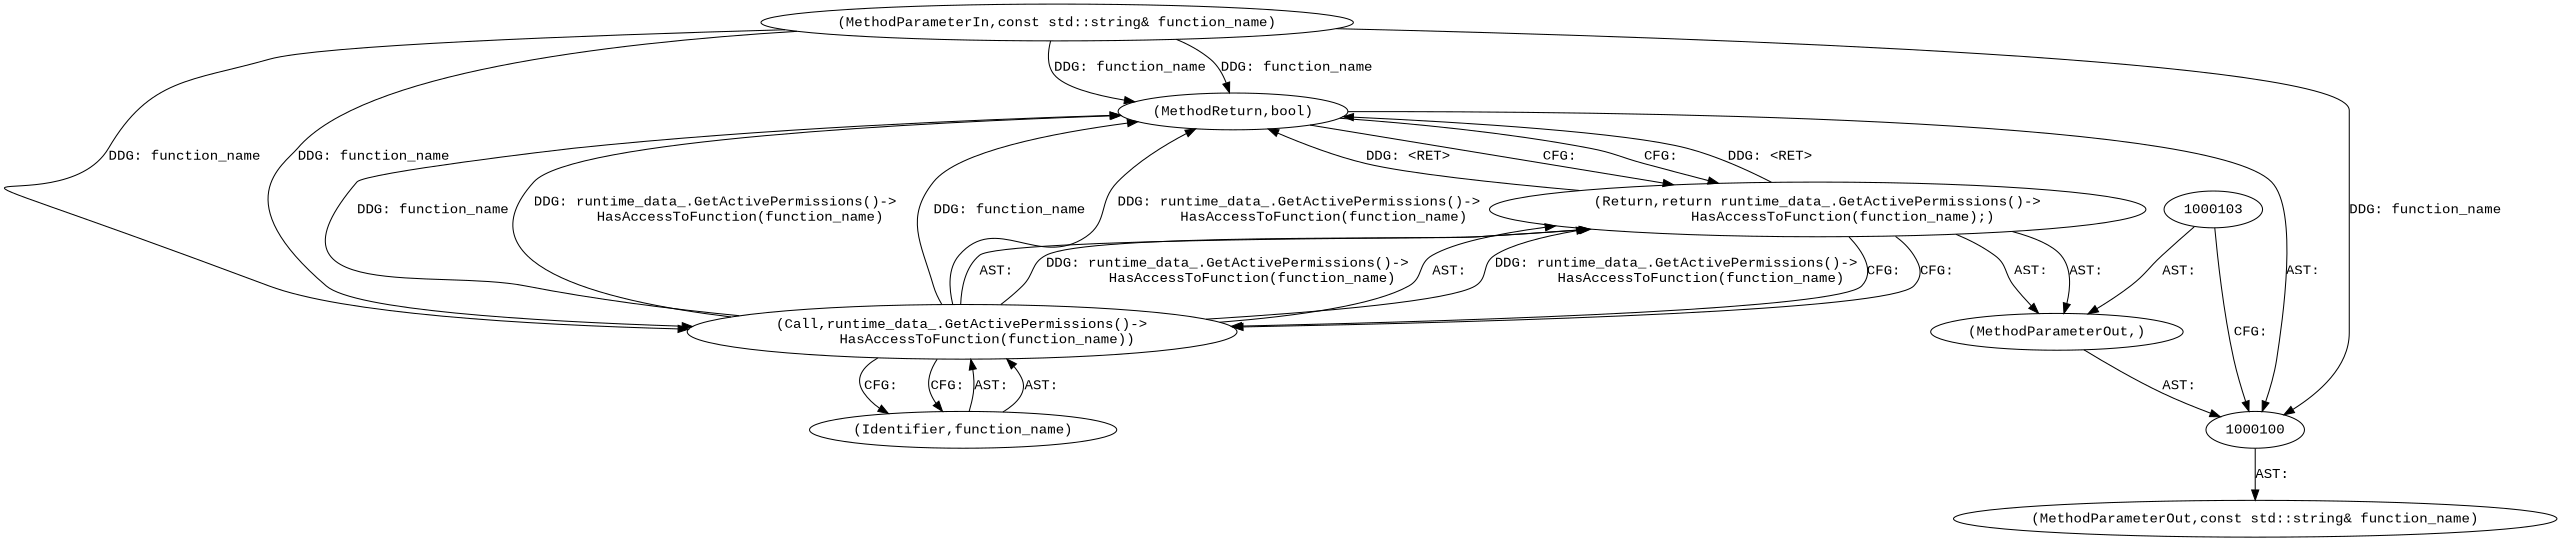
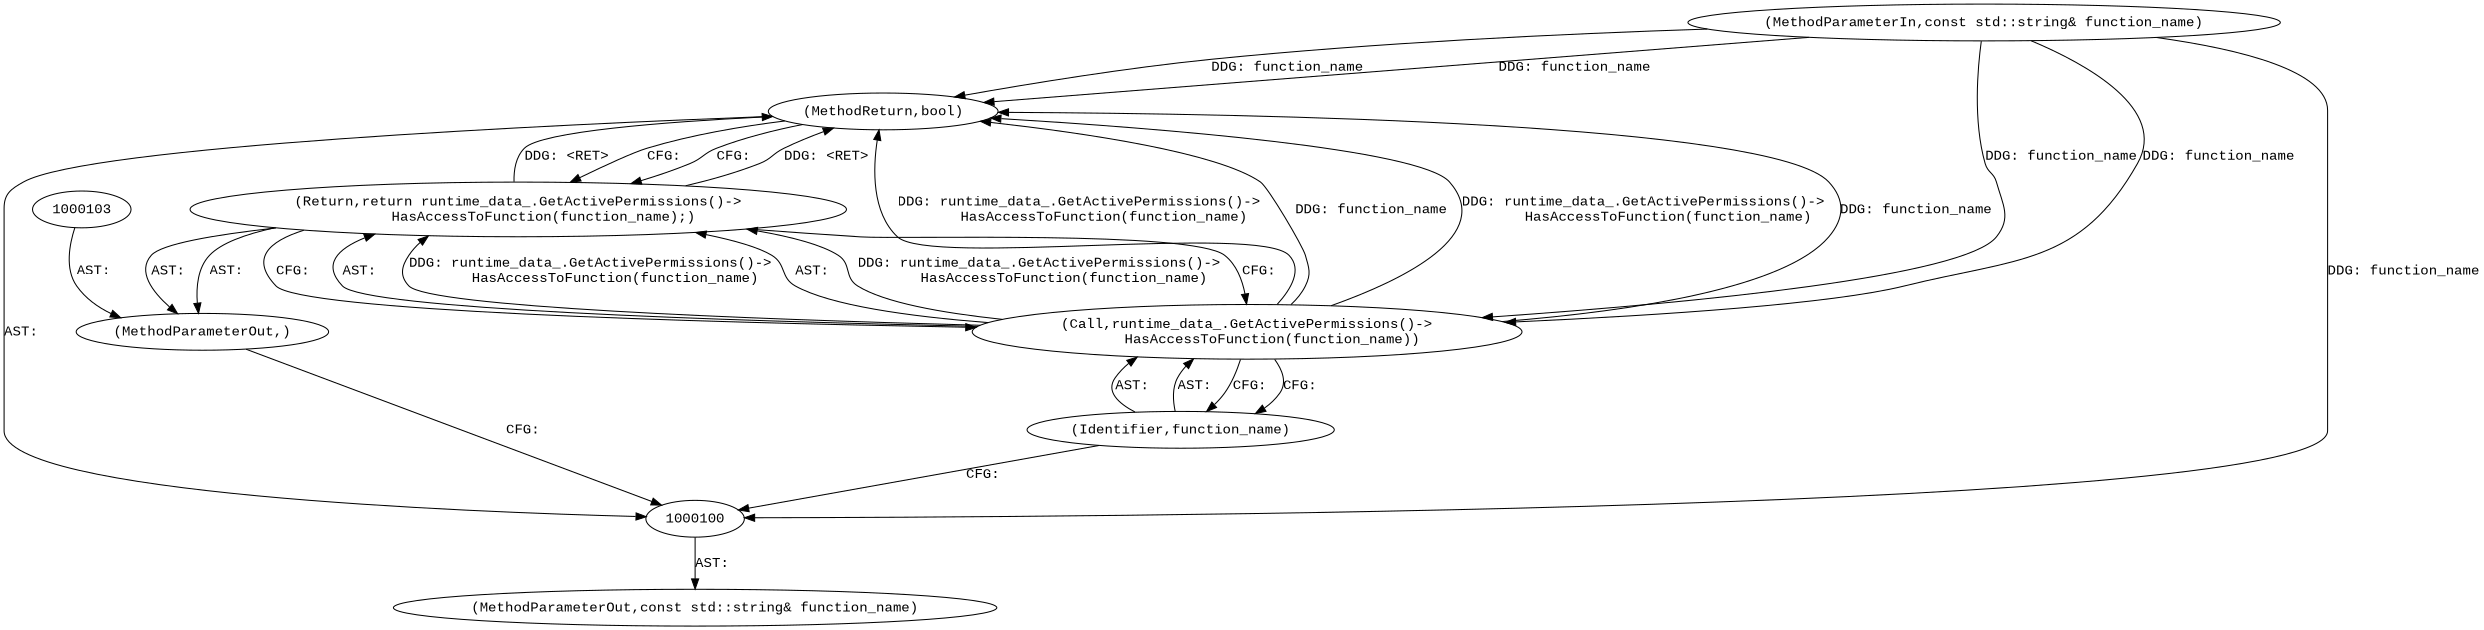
(2226, 316) -> (924, 477)
(2184, 385) -> (527, 430)
